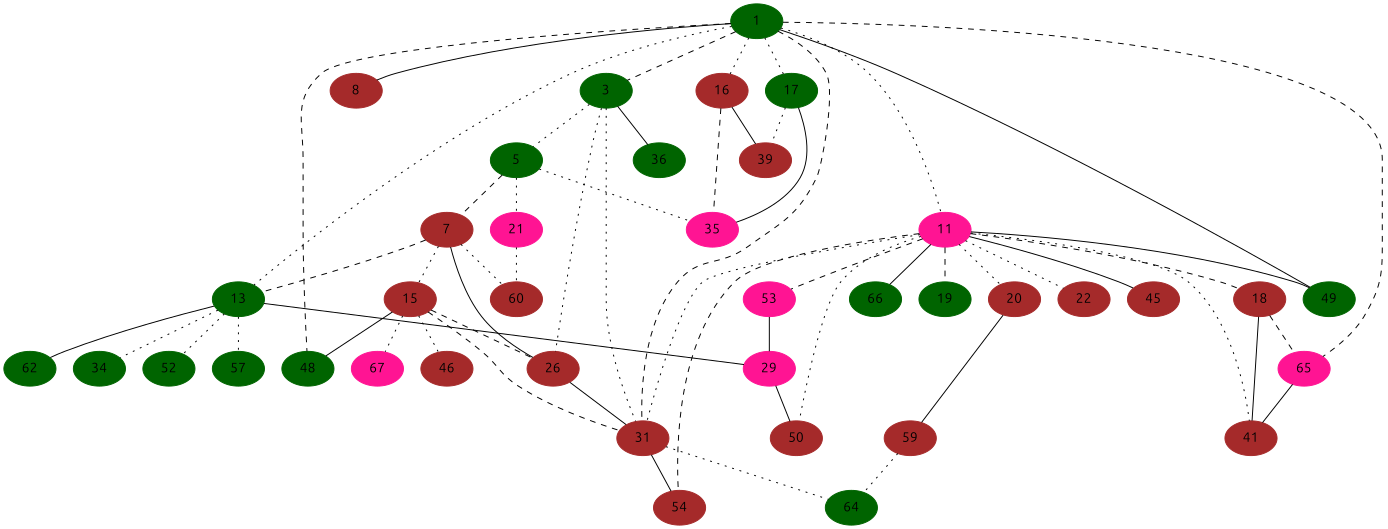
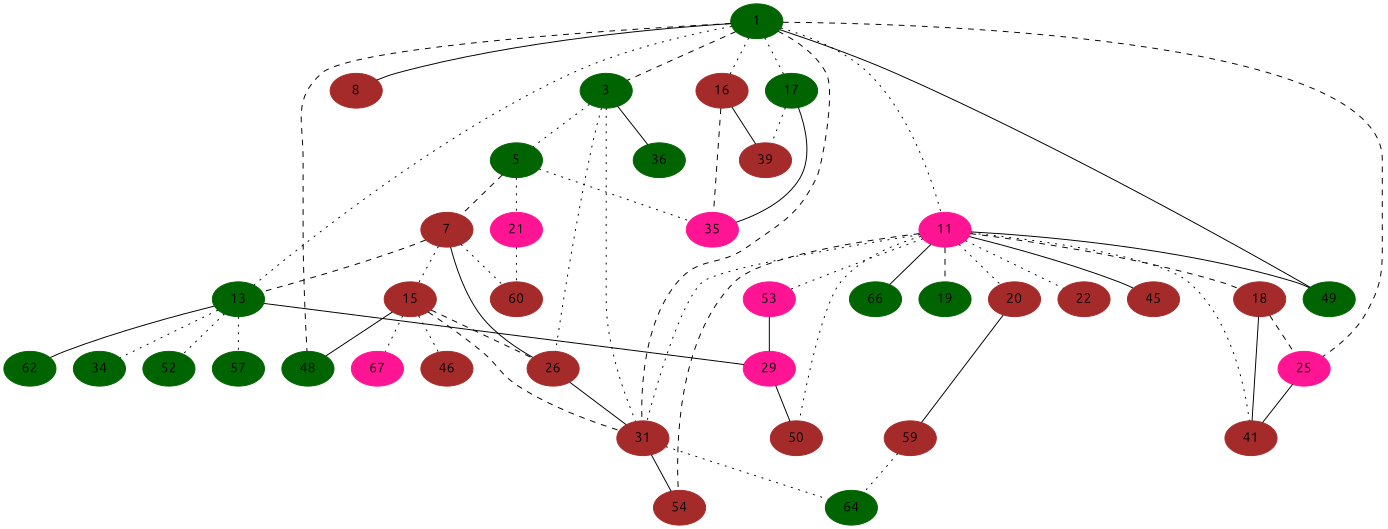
(847, 267) -> (847, 267)
(1304, 369) -> (1304, 369)
